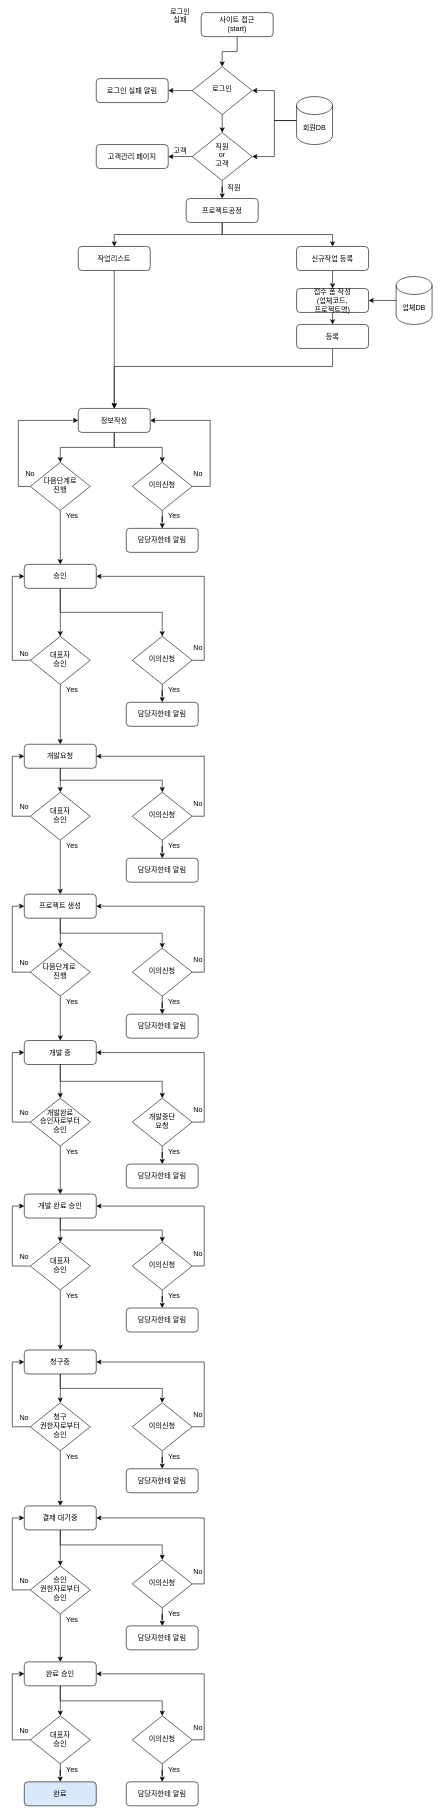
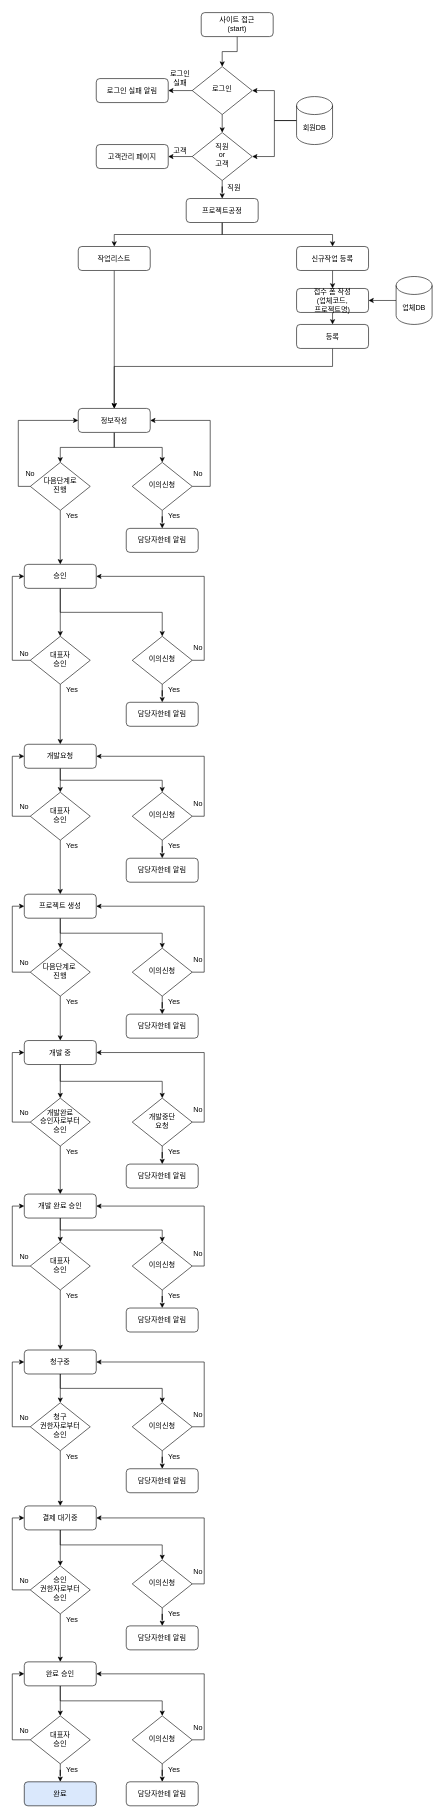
(180, 15) -> (180, 78)
